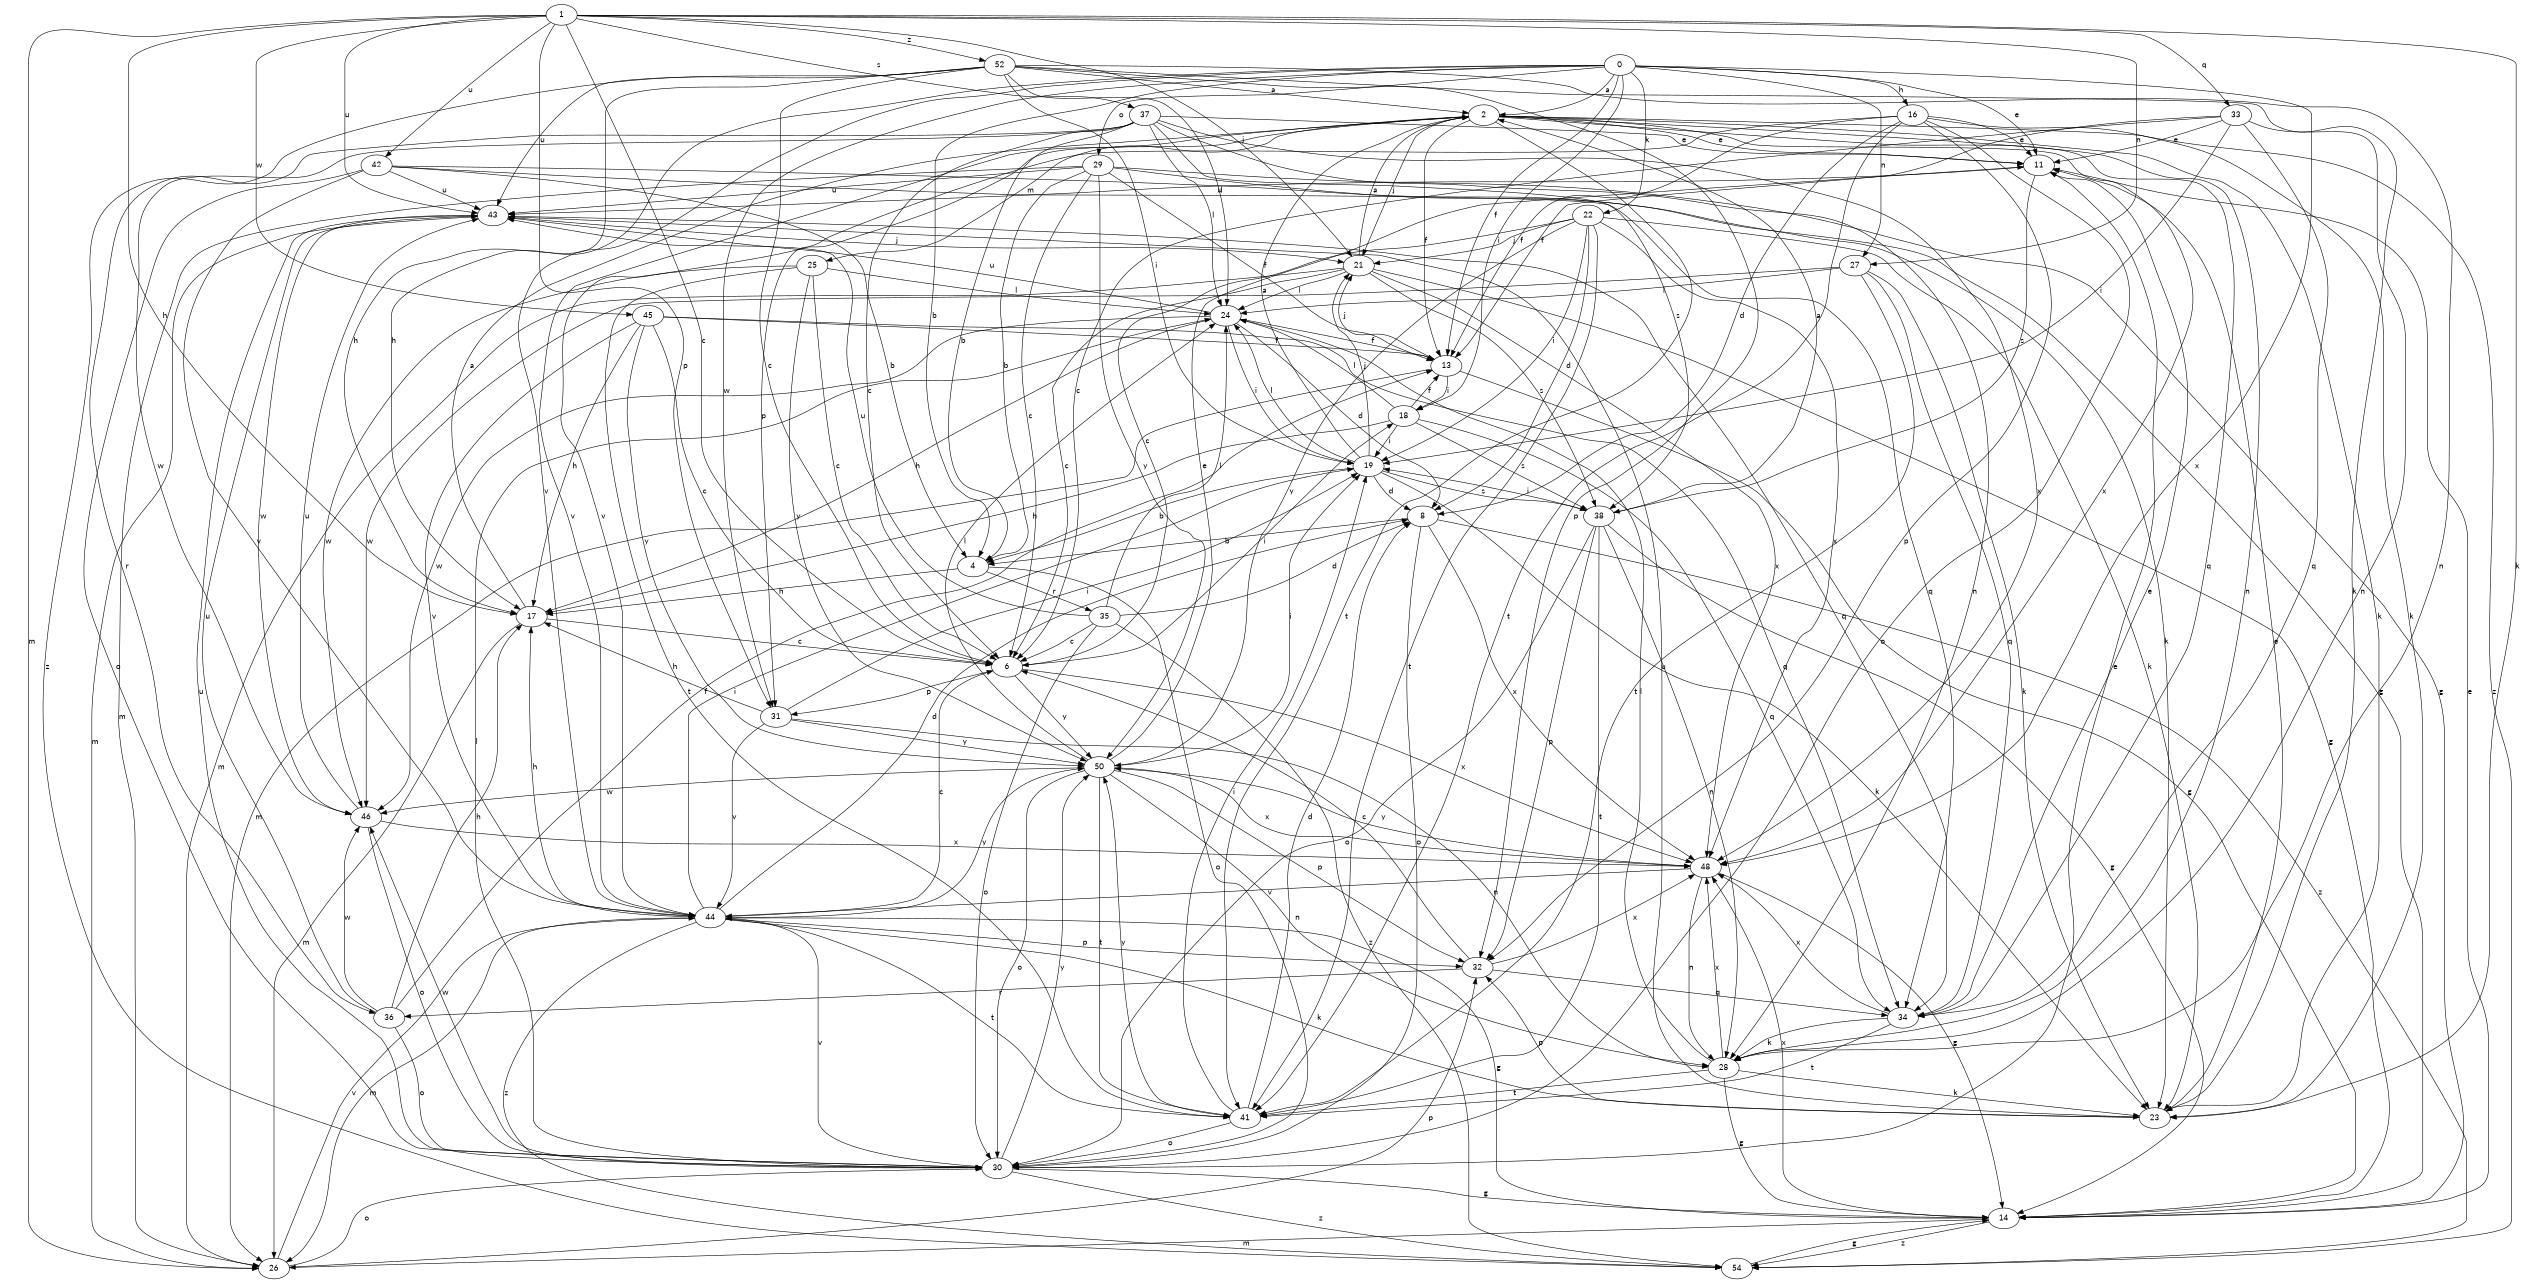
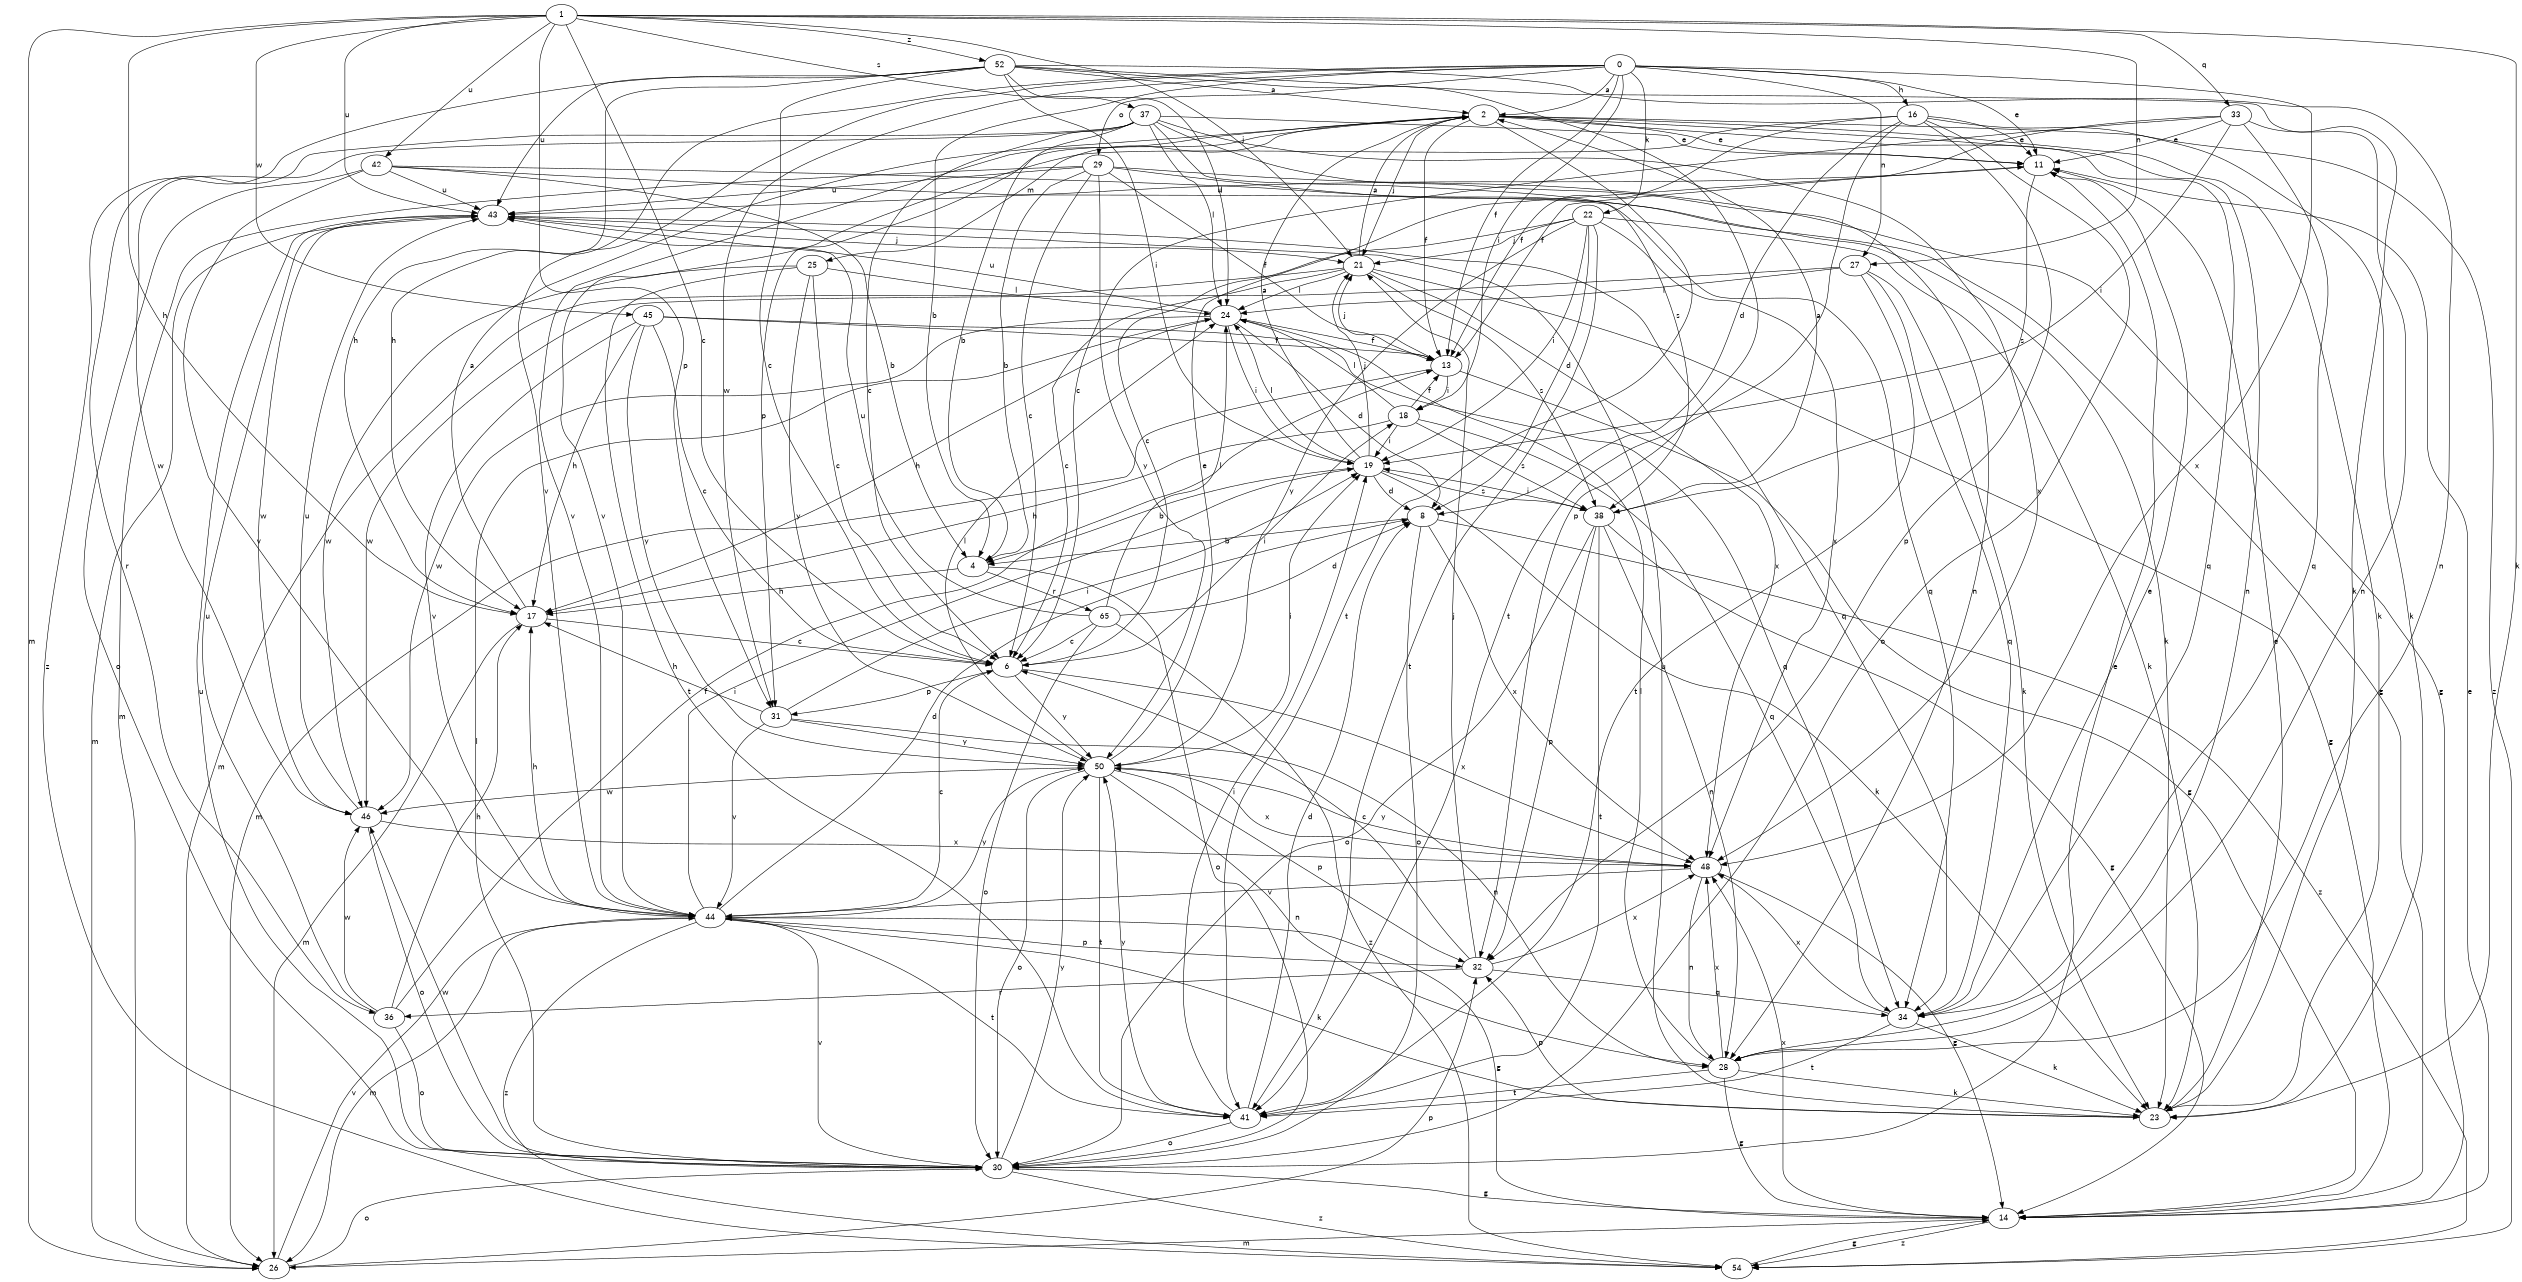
(2192, 292) -> none
none -> (1453, 594)
(1105, 617) -> (1105, 617)
(1810, 1027) -> (2026, 1067)
